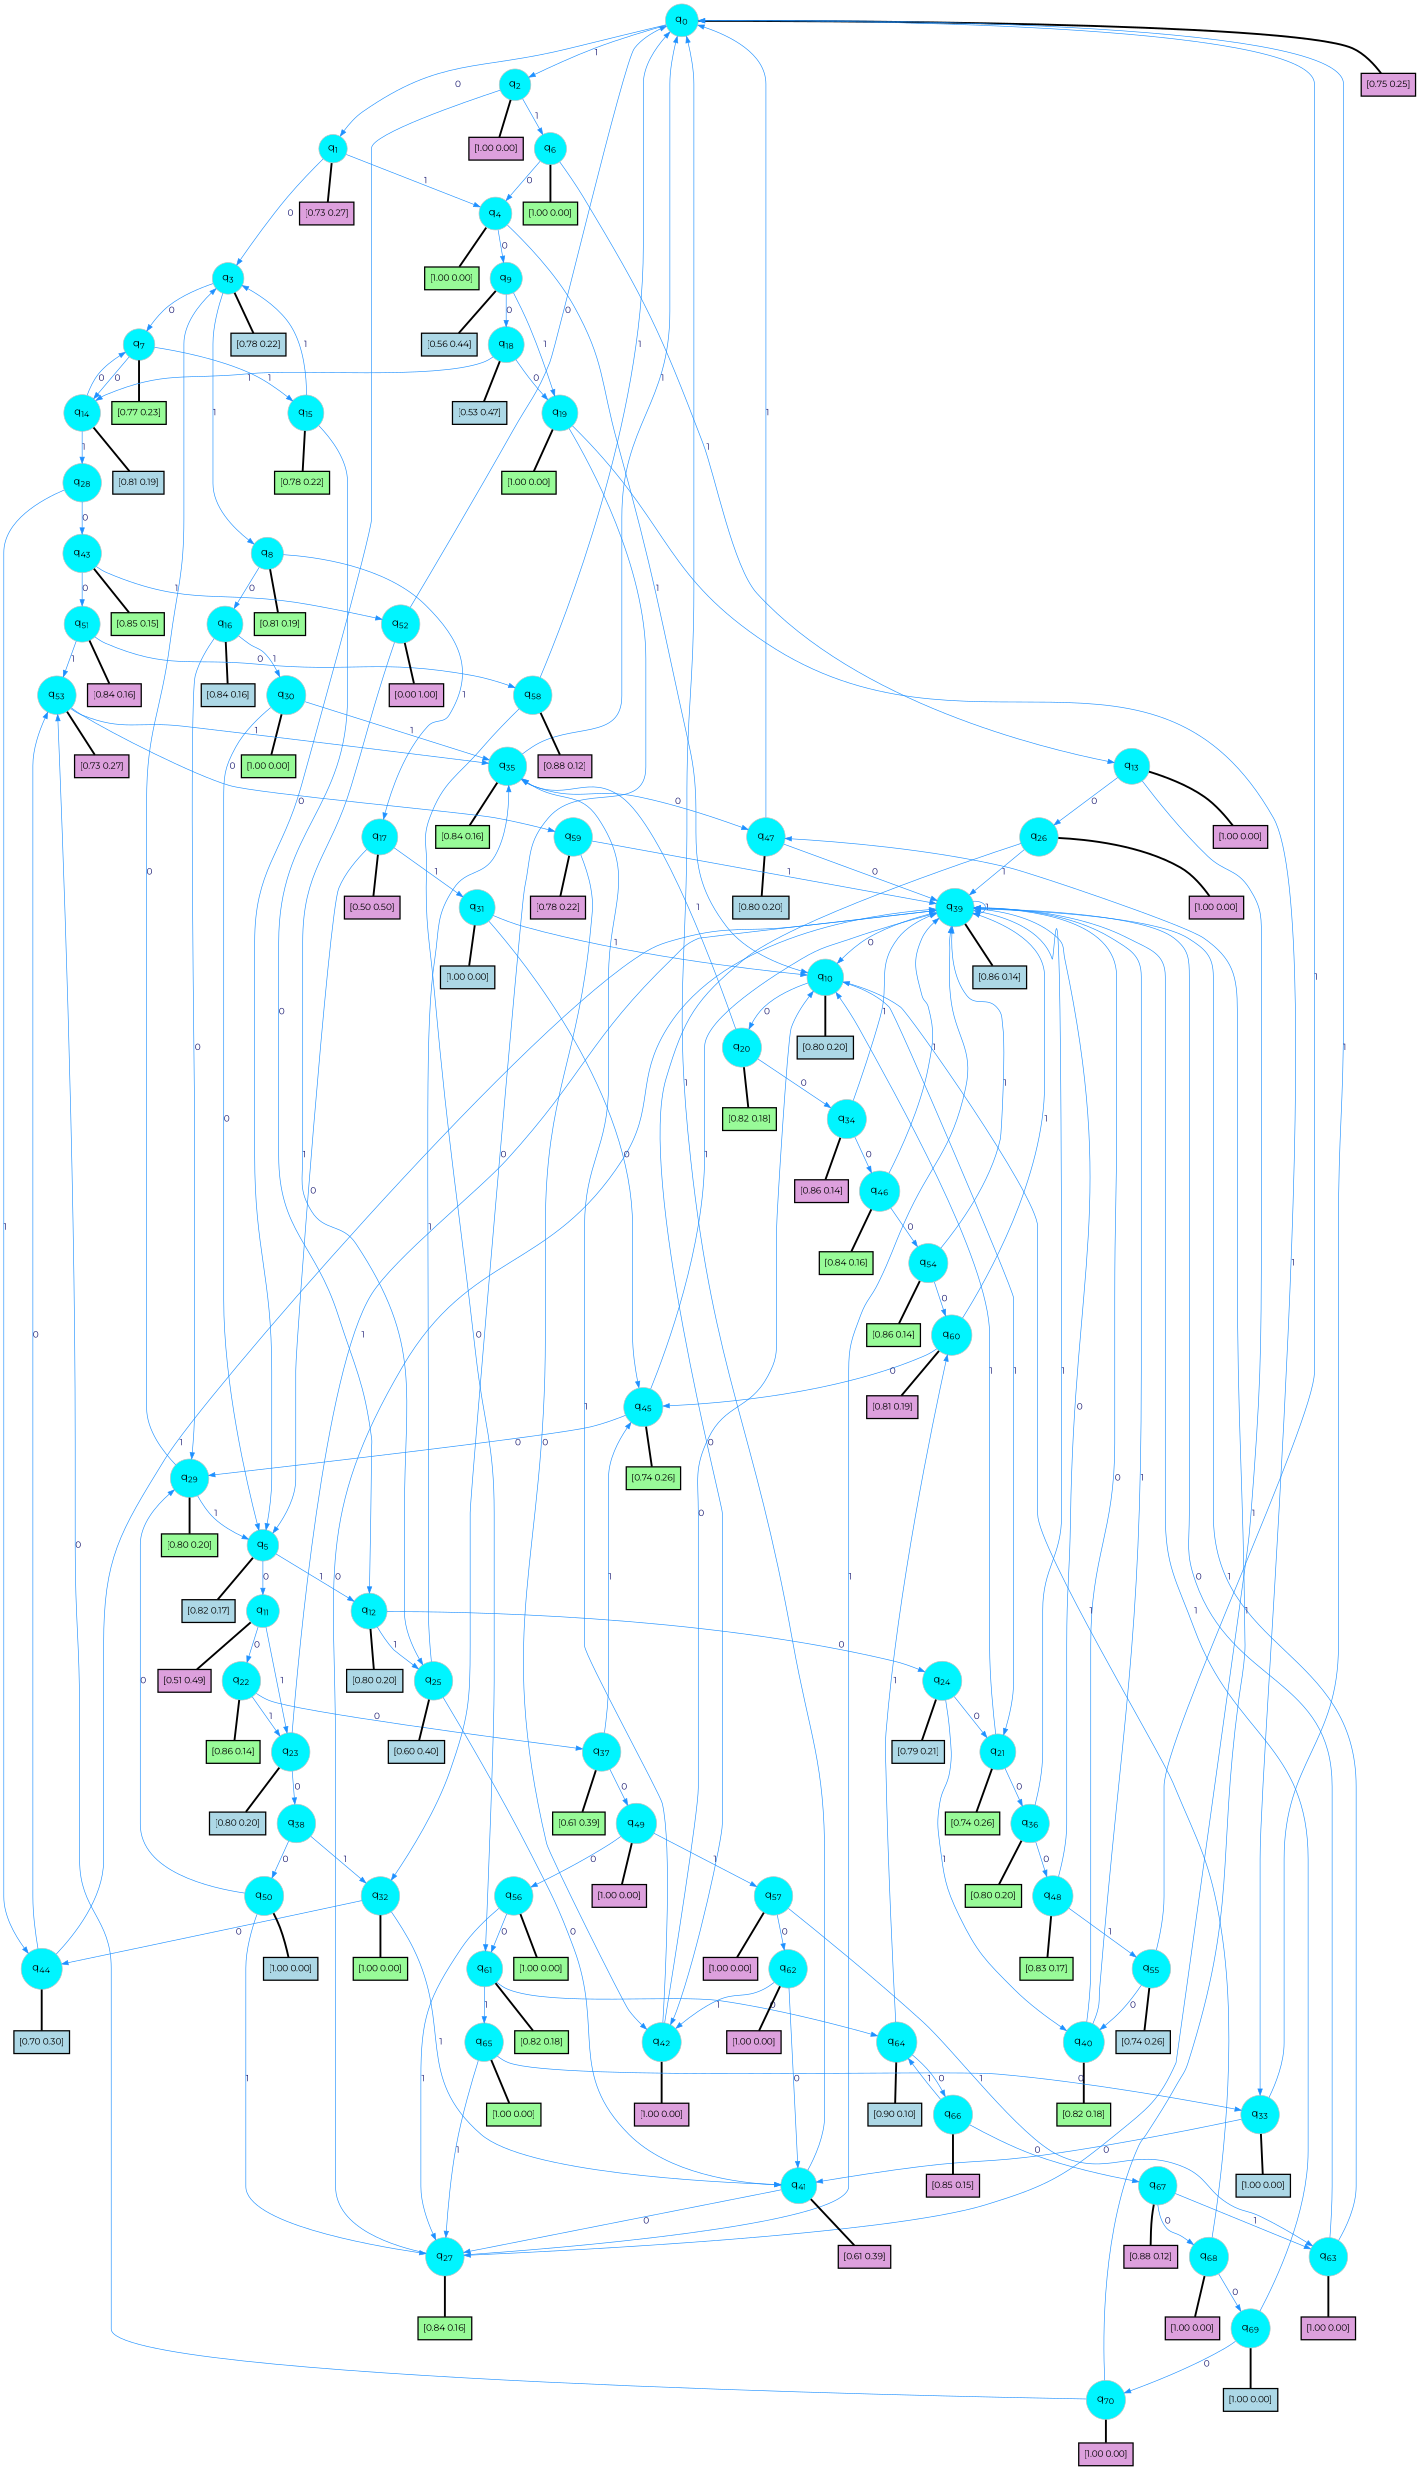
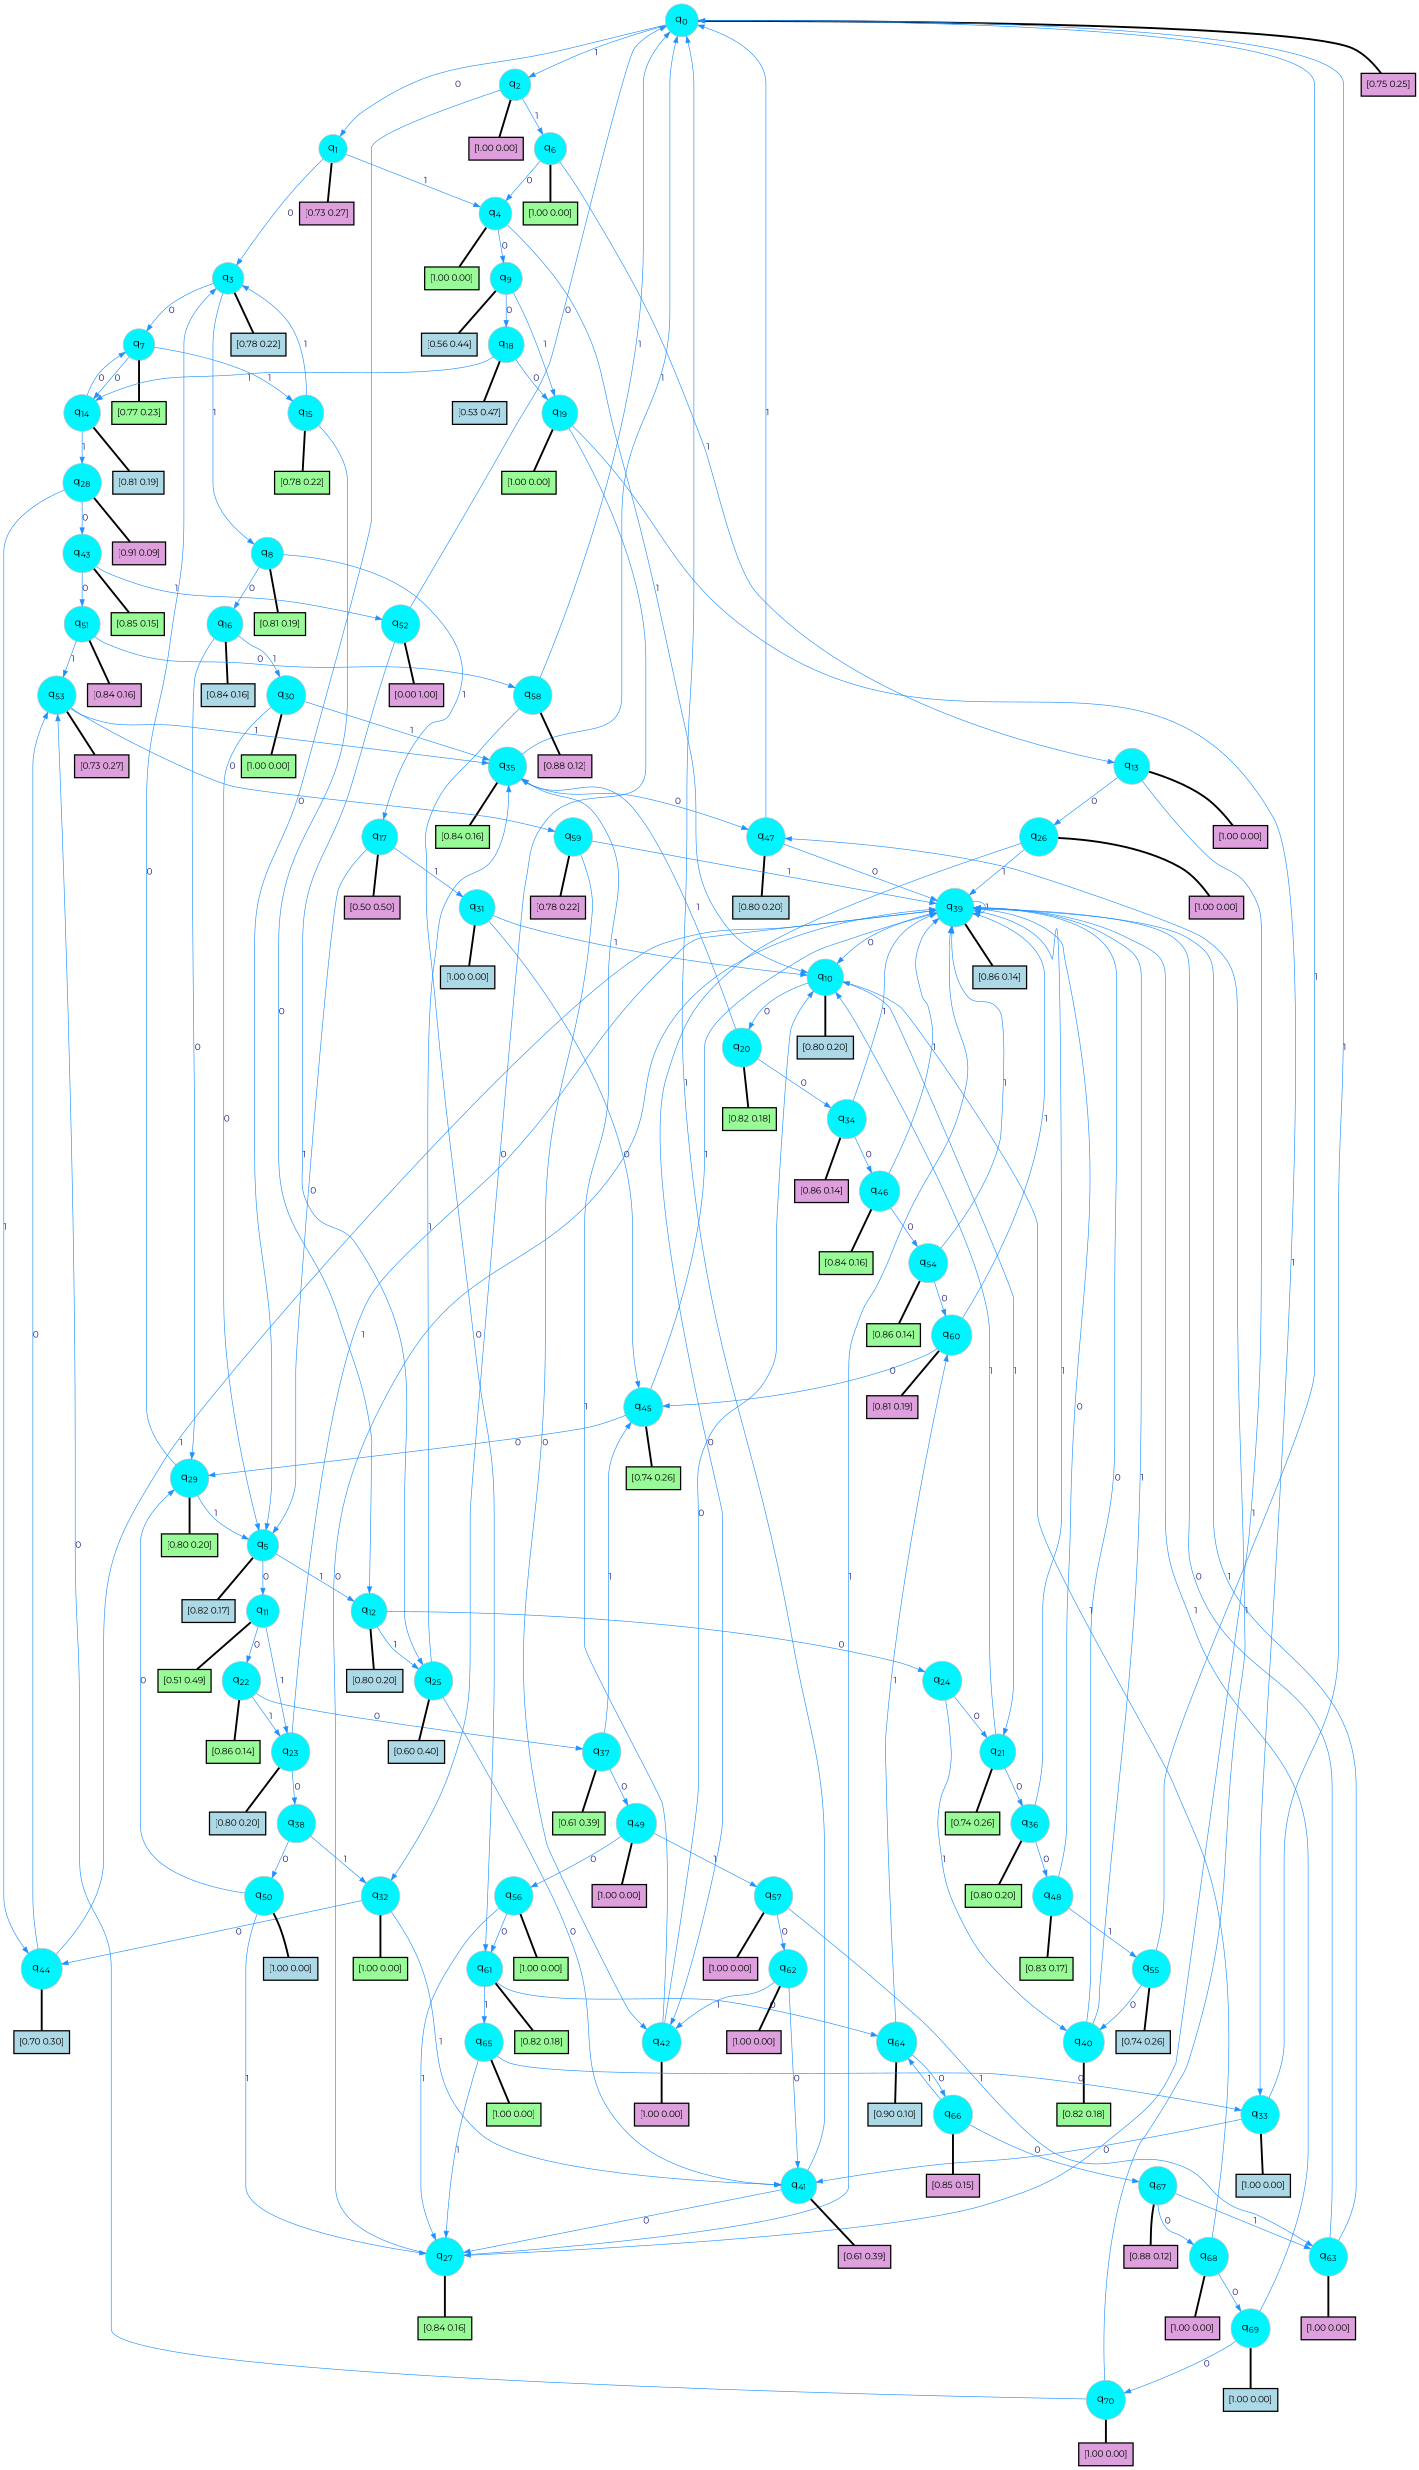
none -> (139, 553)
(185, 1681) -> (185, 1681)
(918, 1752) -> none
